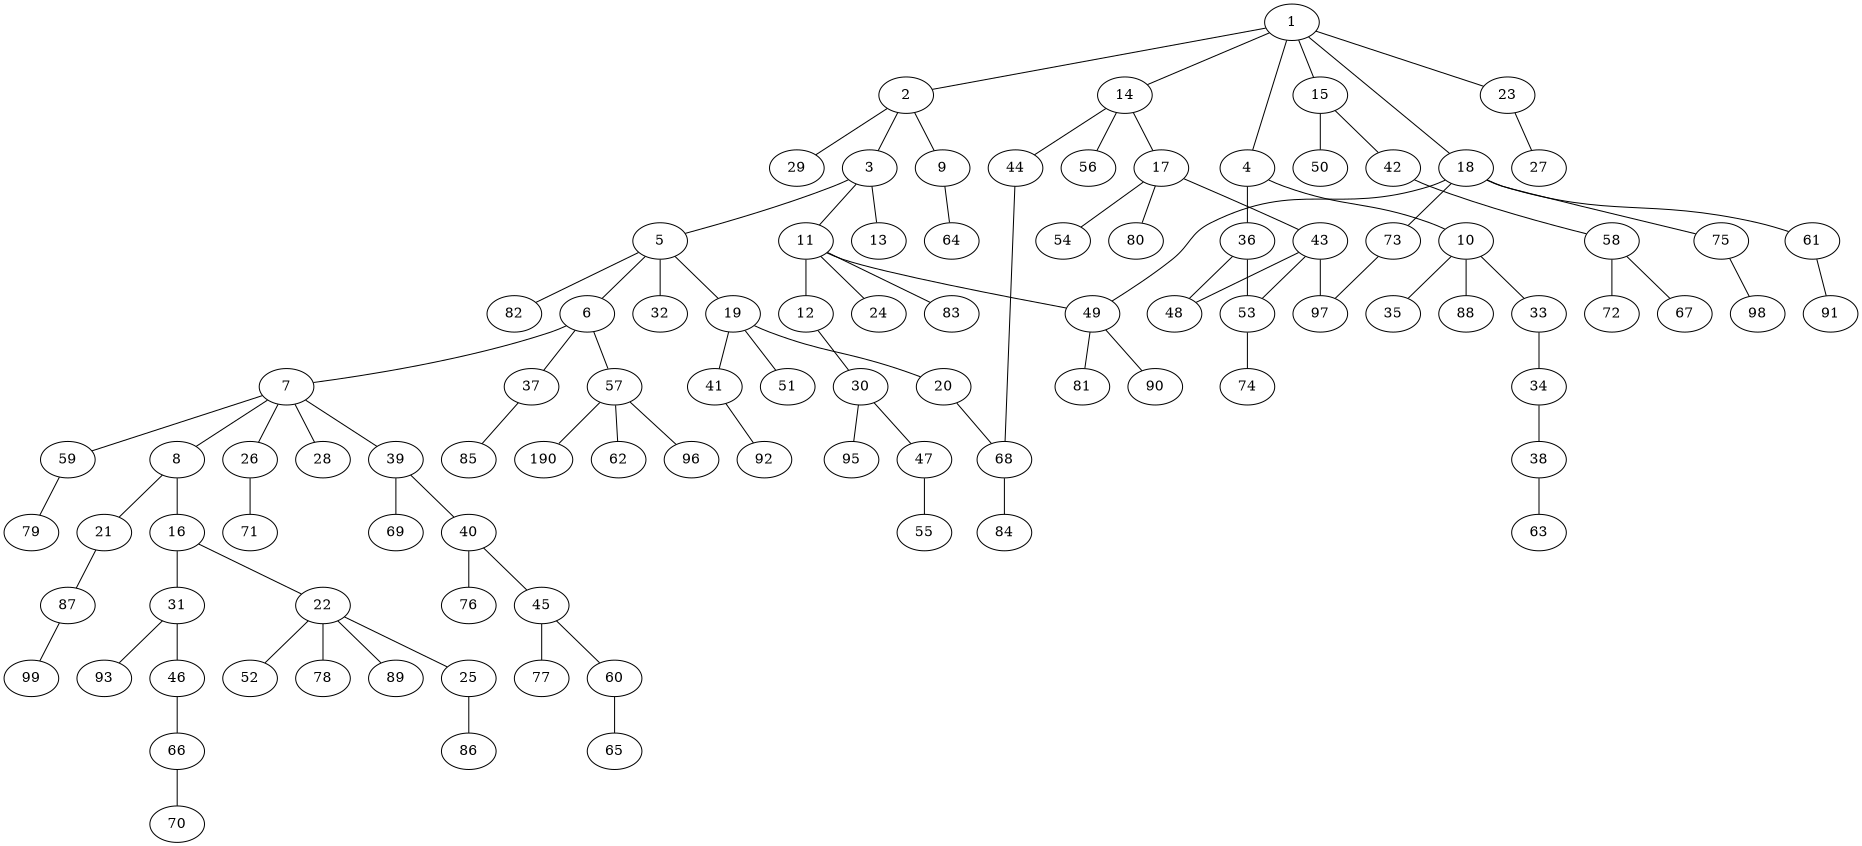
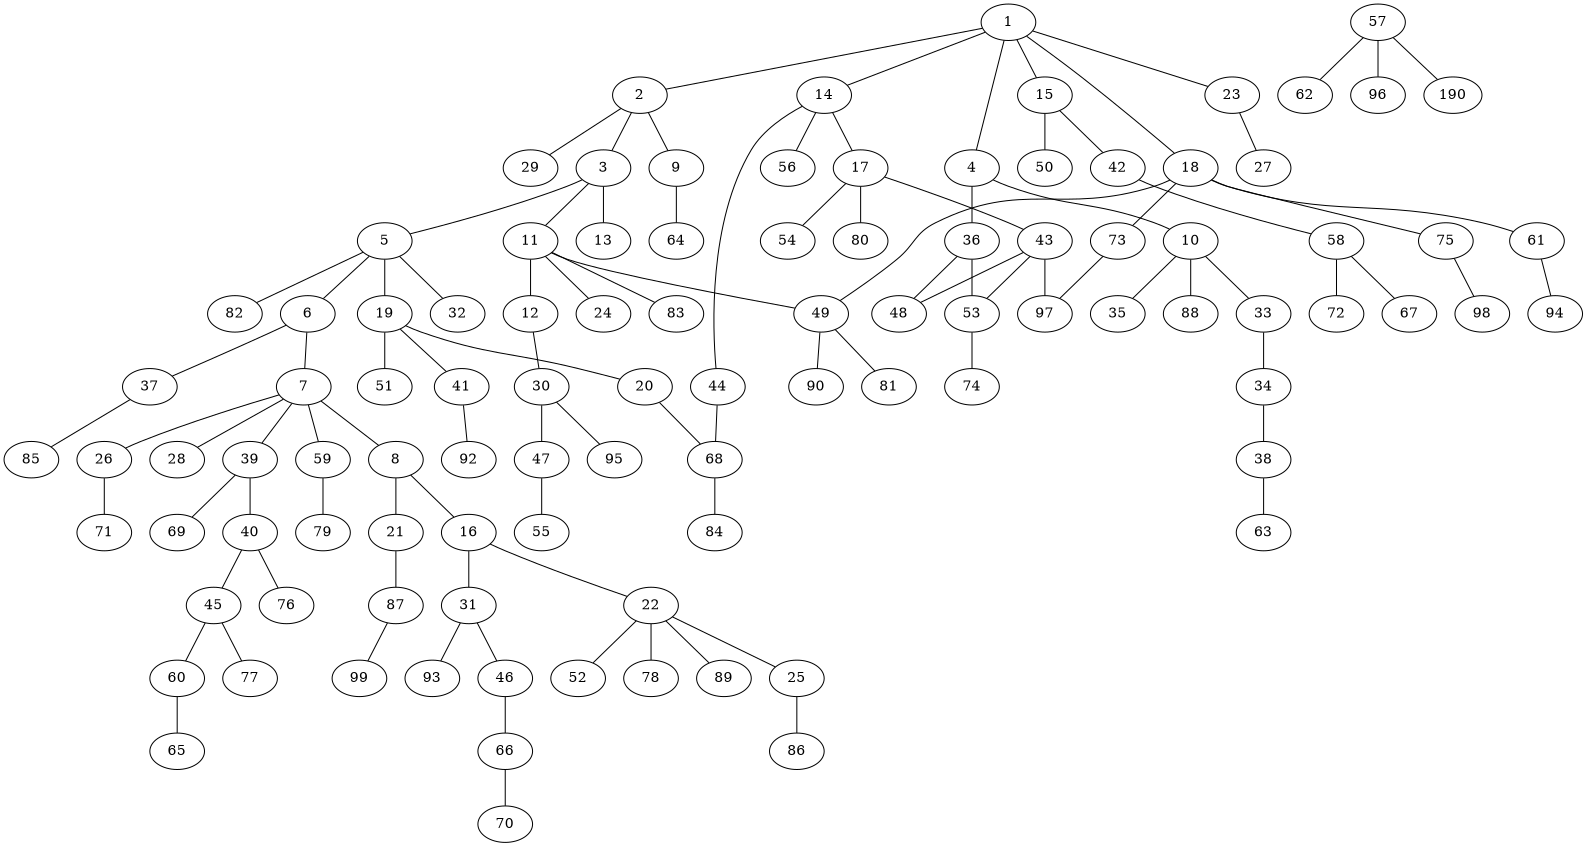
(1831, 314) -> (1555, 314)
(601, 350) -> none
